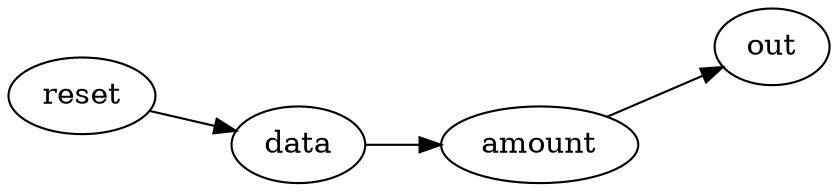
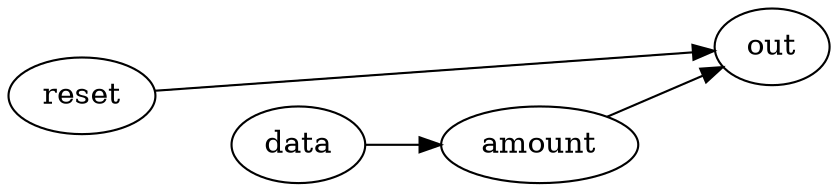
(182, 118) -> (424, 72)
